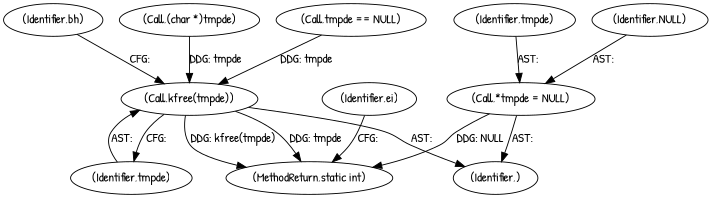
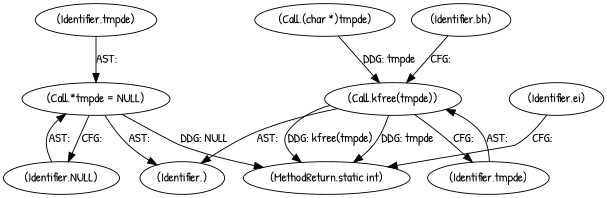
(351, 20) -> none
none -> (81, 134)
